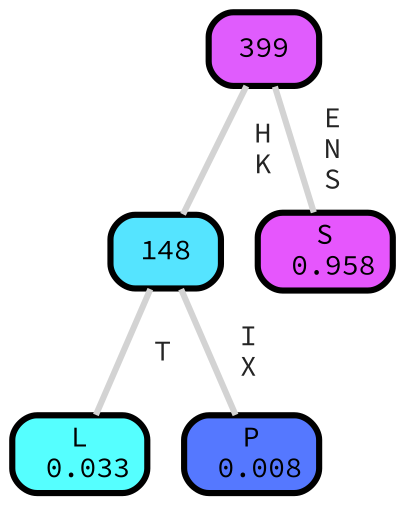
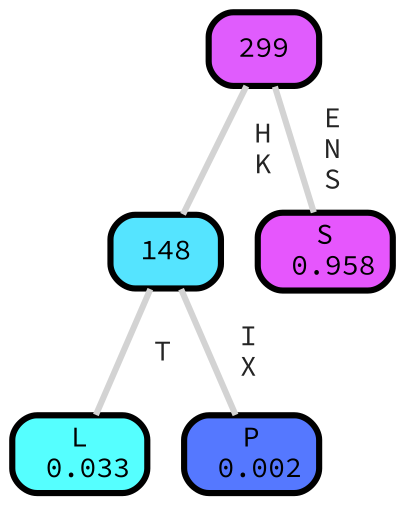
(264, 49) -> (264, 49)
(252, 454) -> (252, 454)
